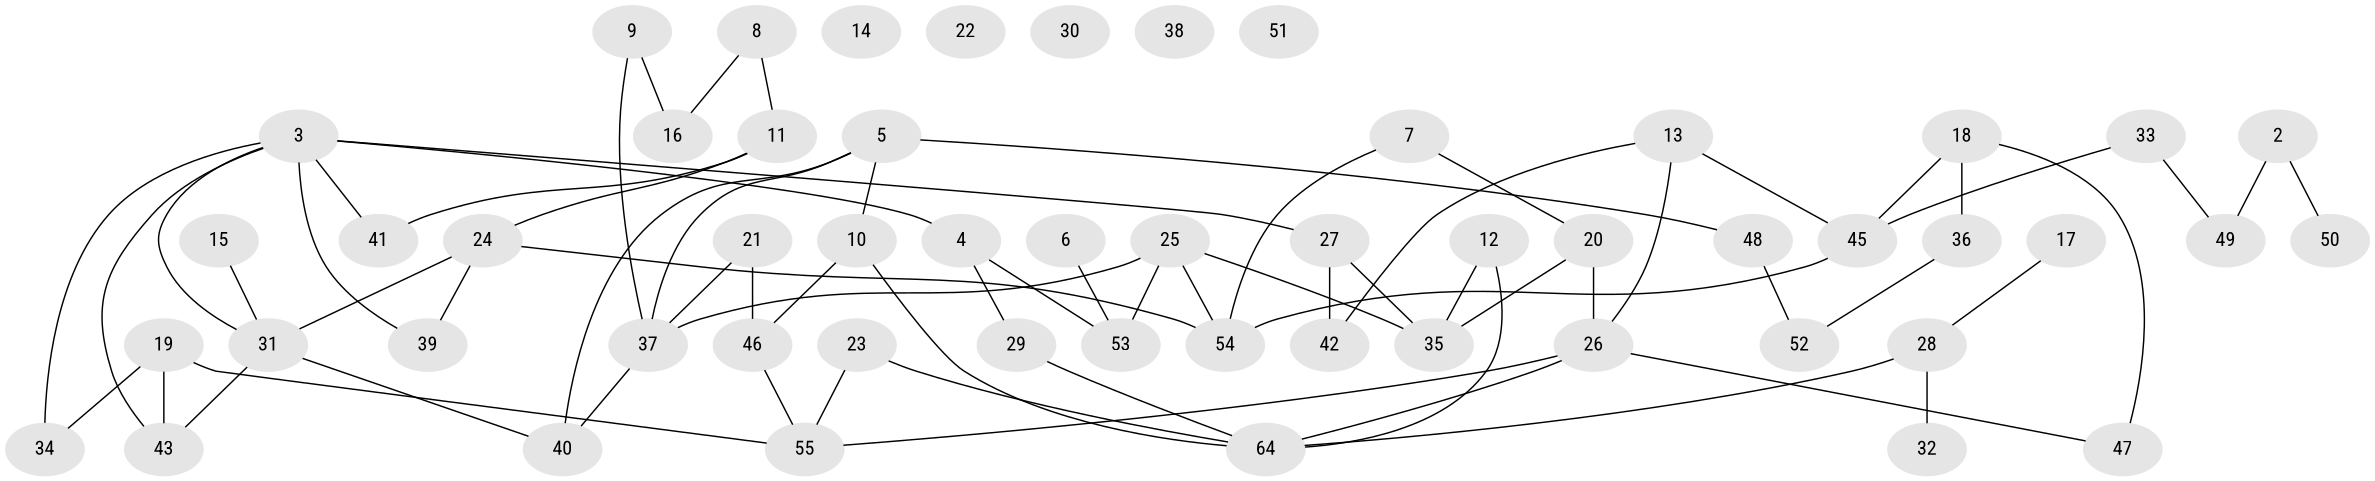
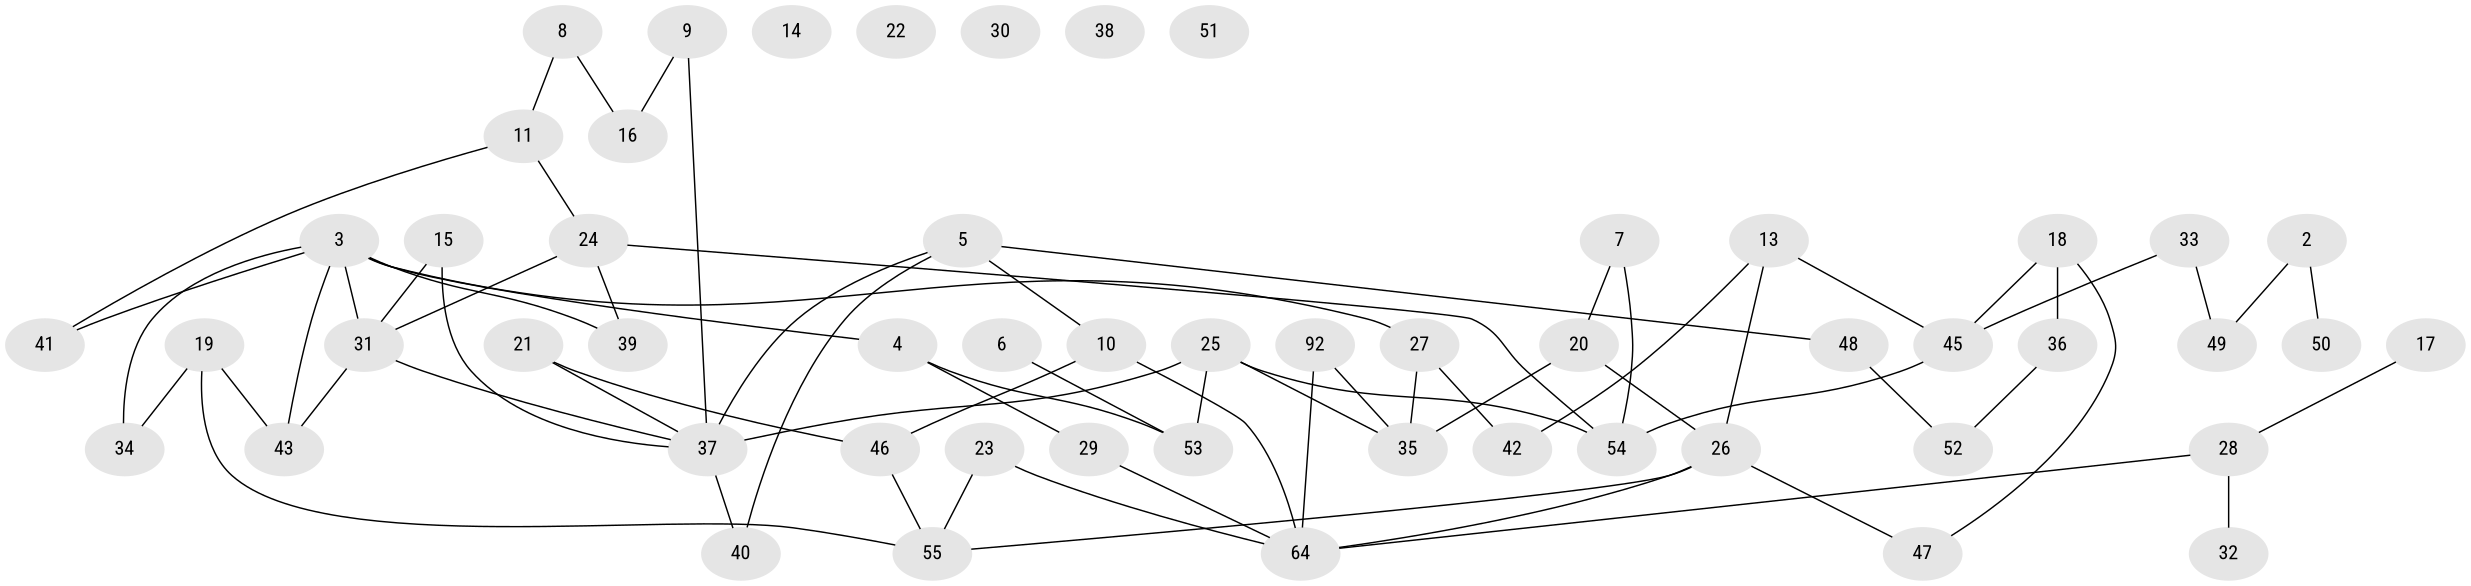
(1489, 241) -> (1315, 345)
(370, 382) -> (532, 404)
none -> (534, 415)
